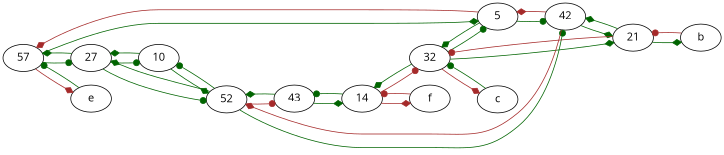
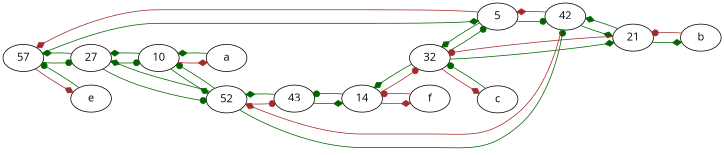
none -> (227, 58)
